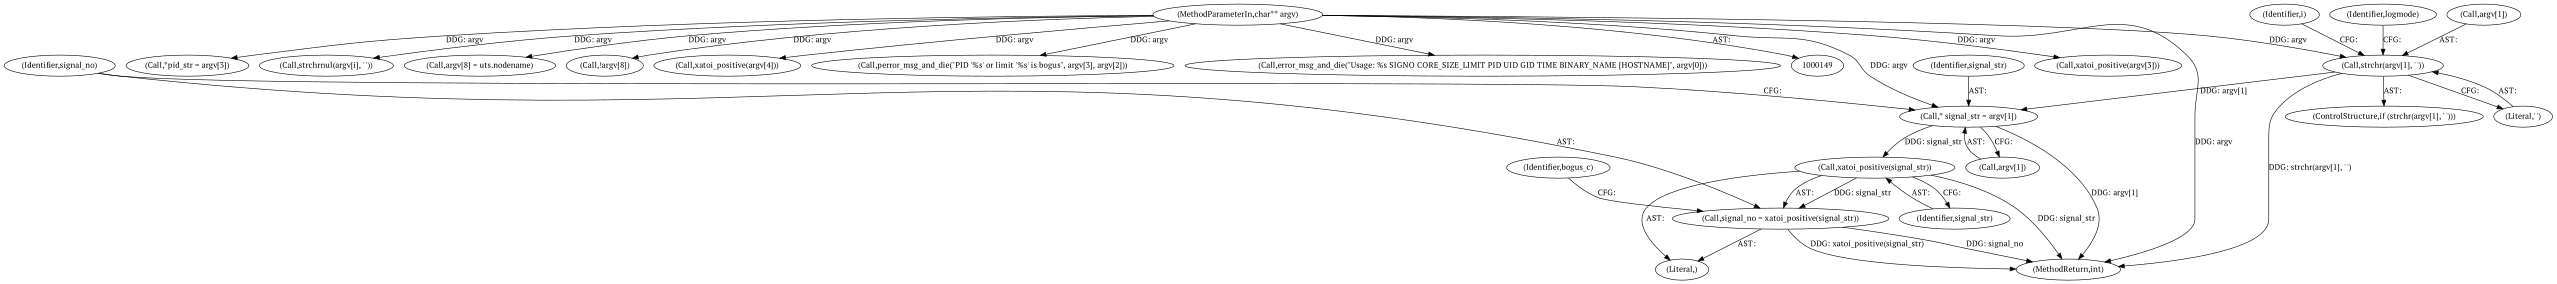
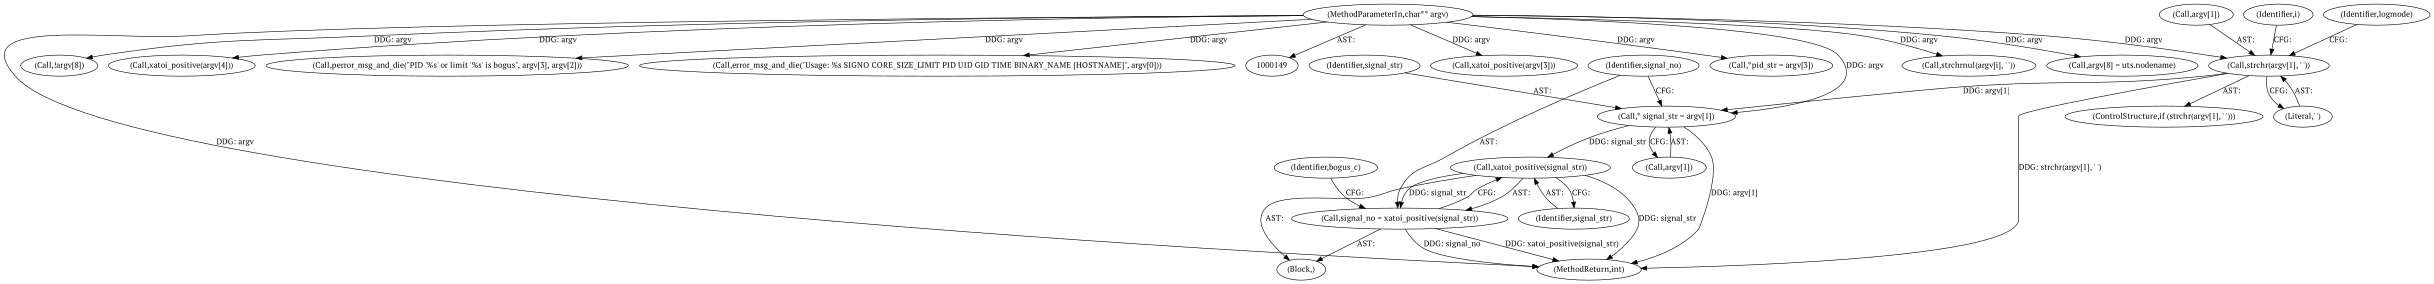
none -> (1469, 196)
(1682, 270) -> (1301, 270)
